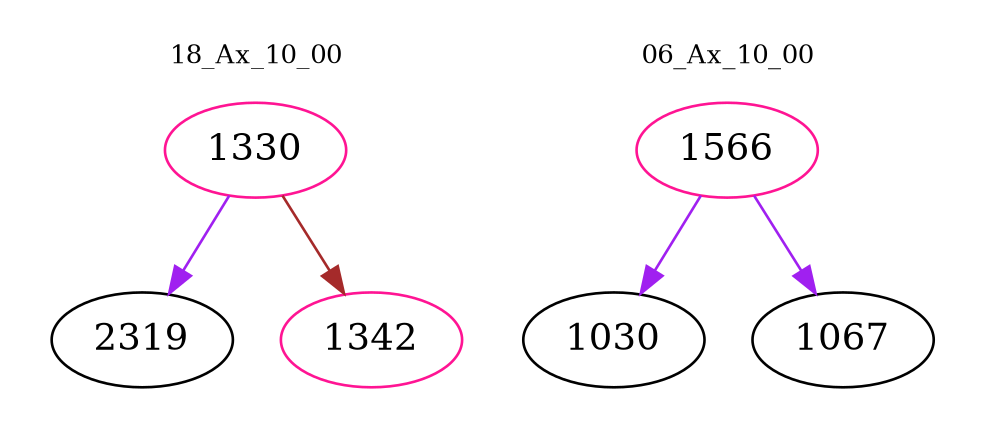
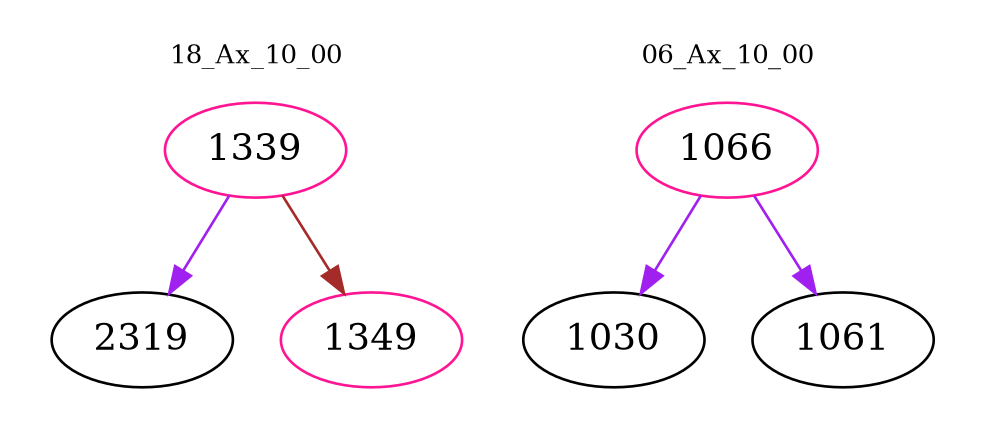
(256, 150) -> (256, 150)
(727, 150) -> (727, 150)
(371, 340) -> (371, 340)
(843, 340) -> (843, 340)
